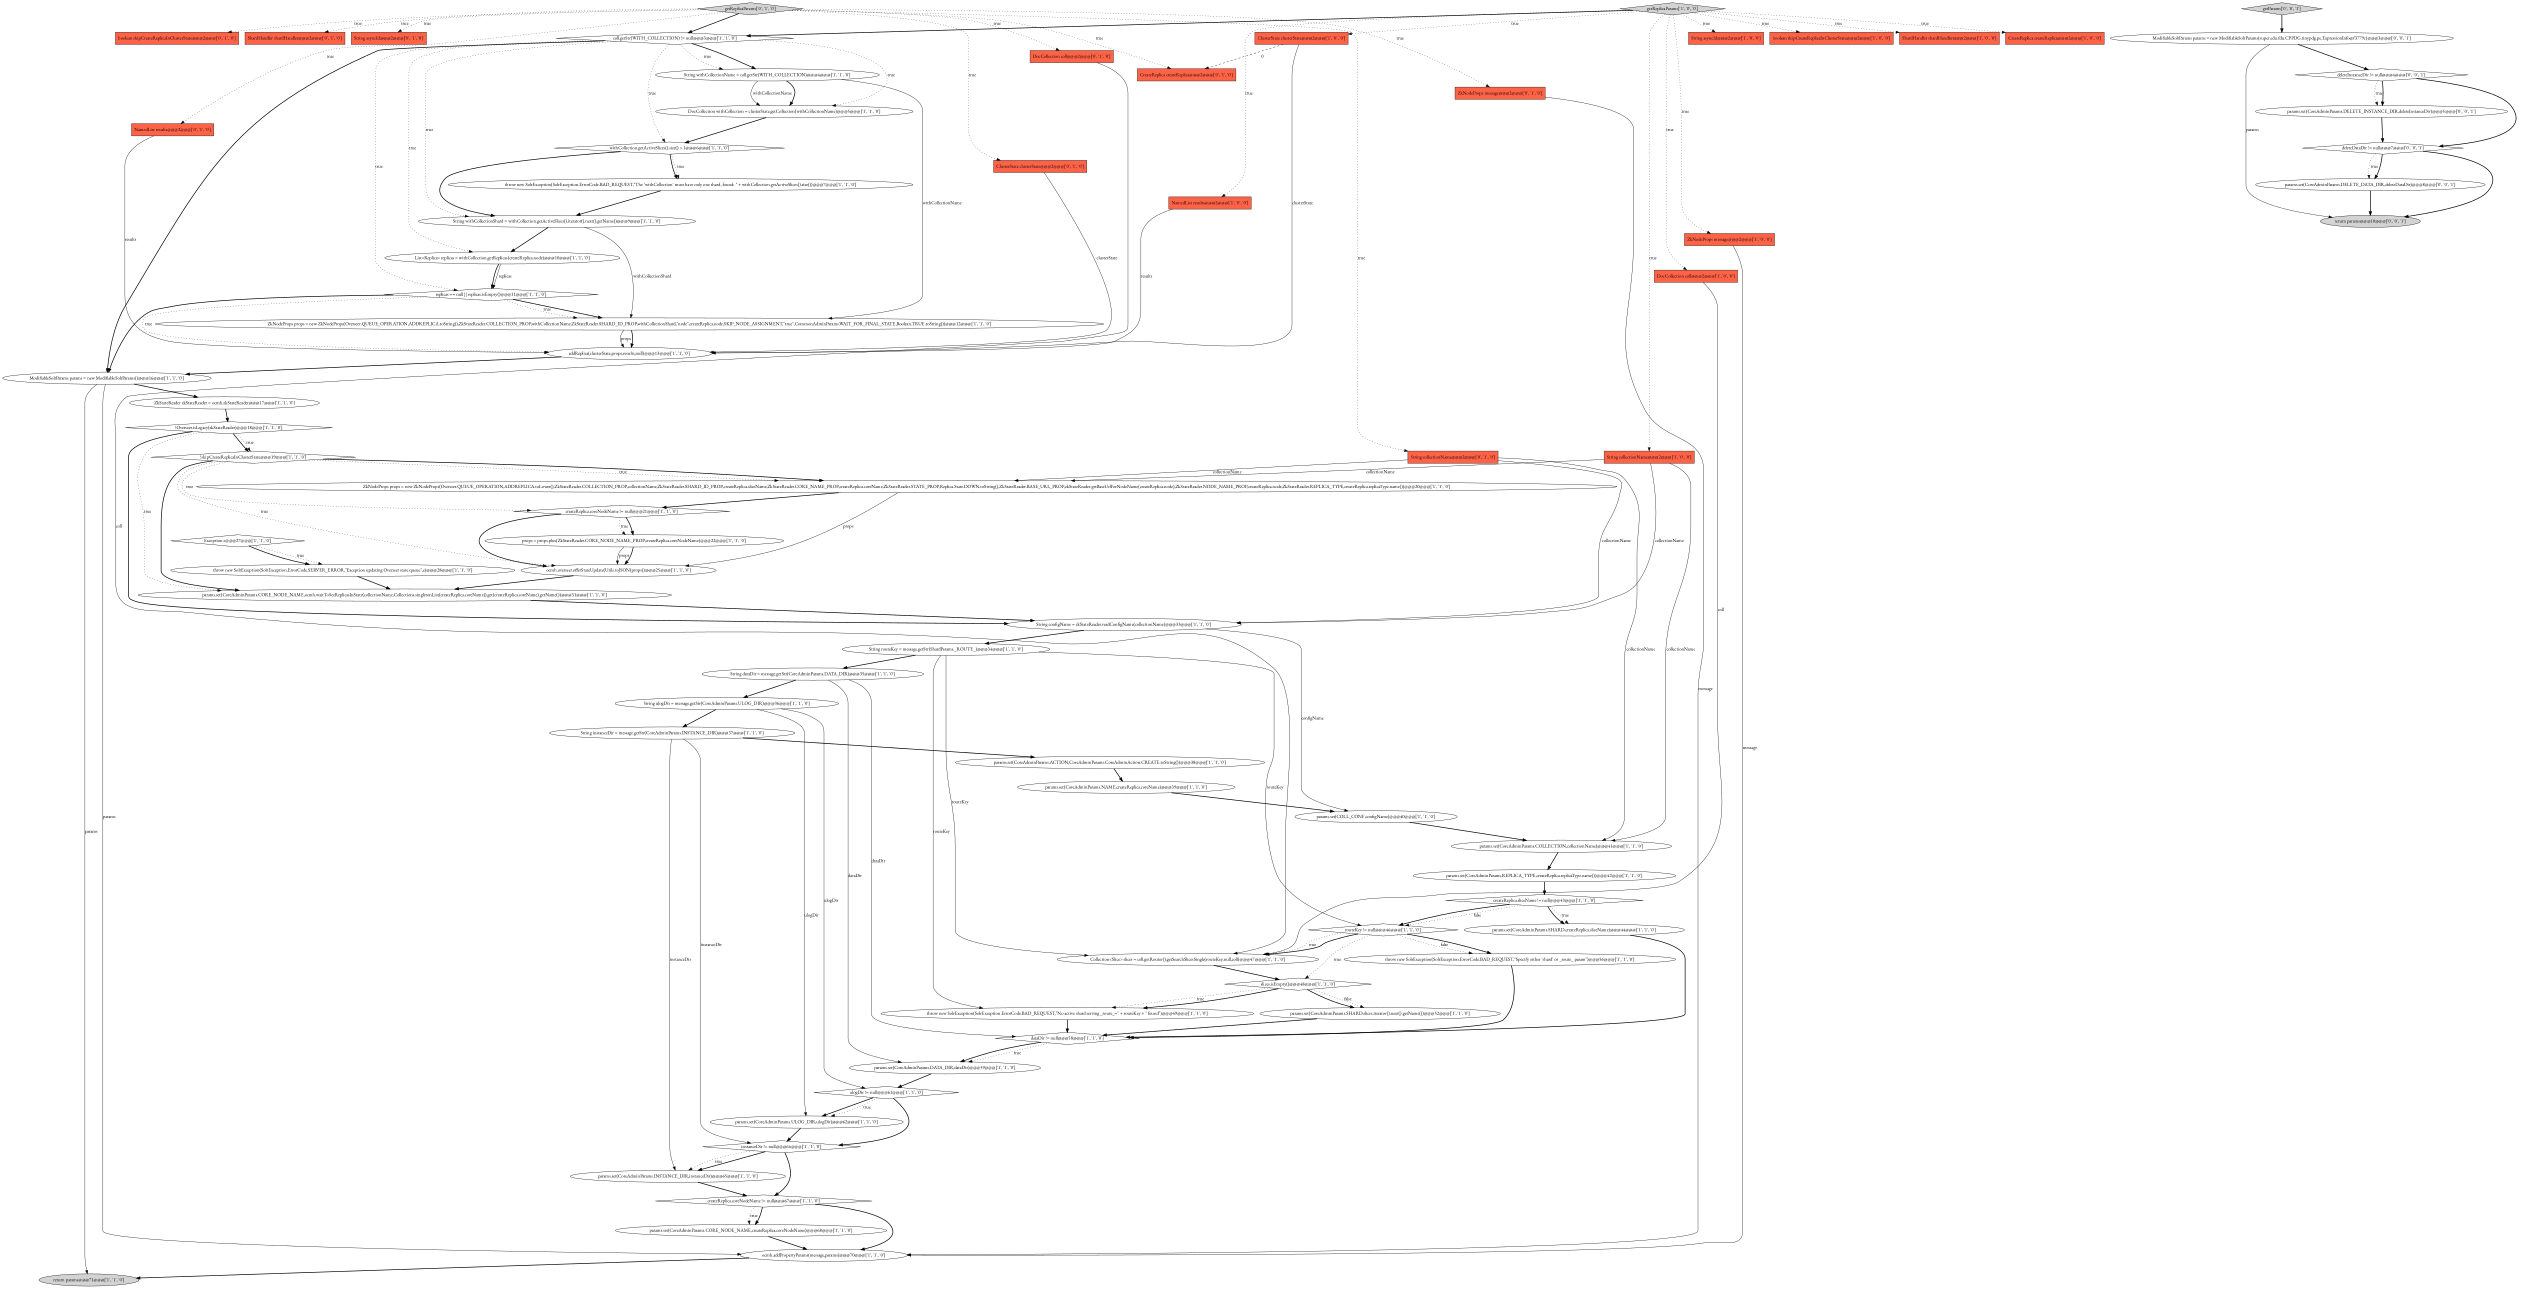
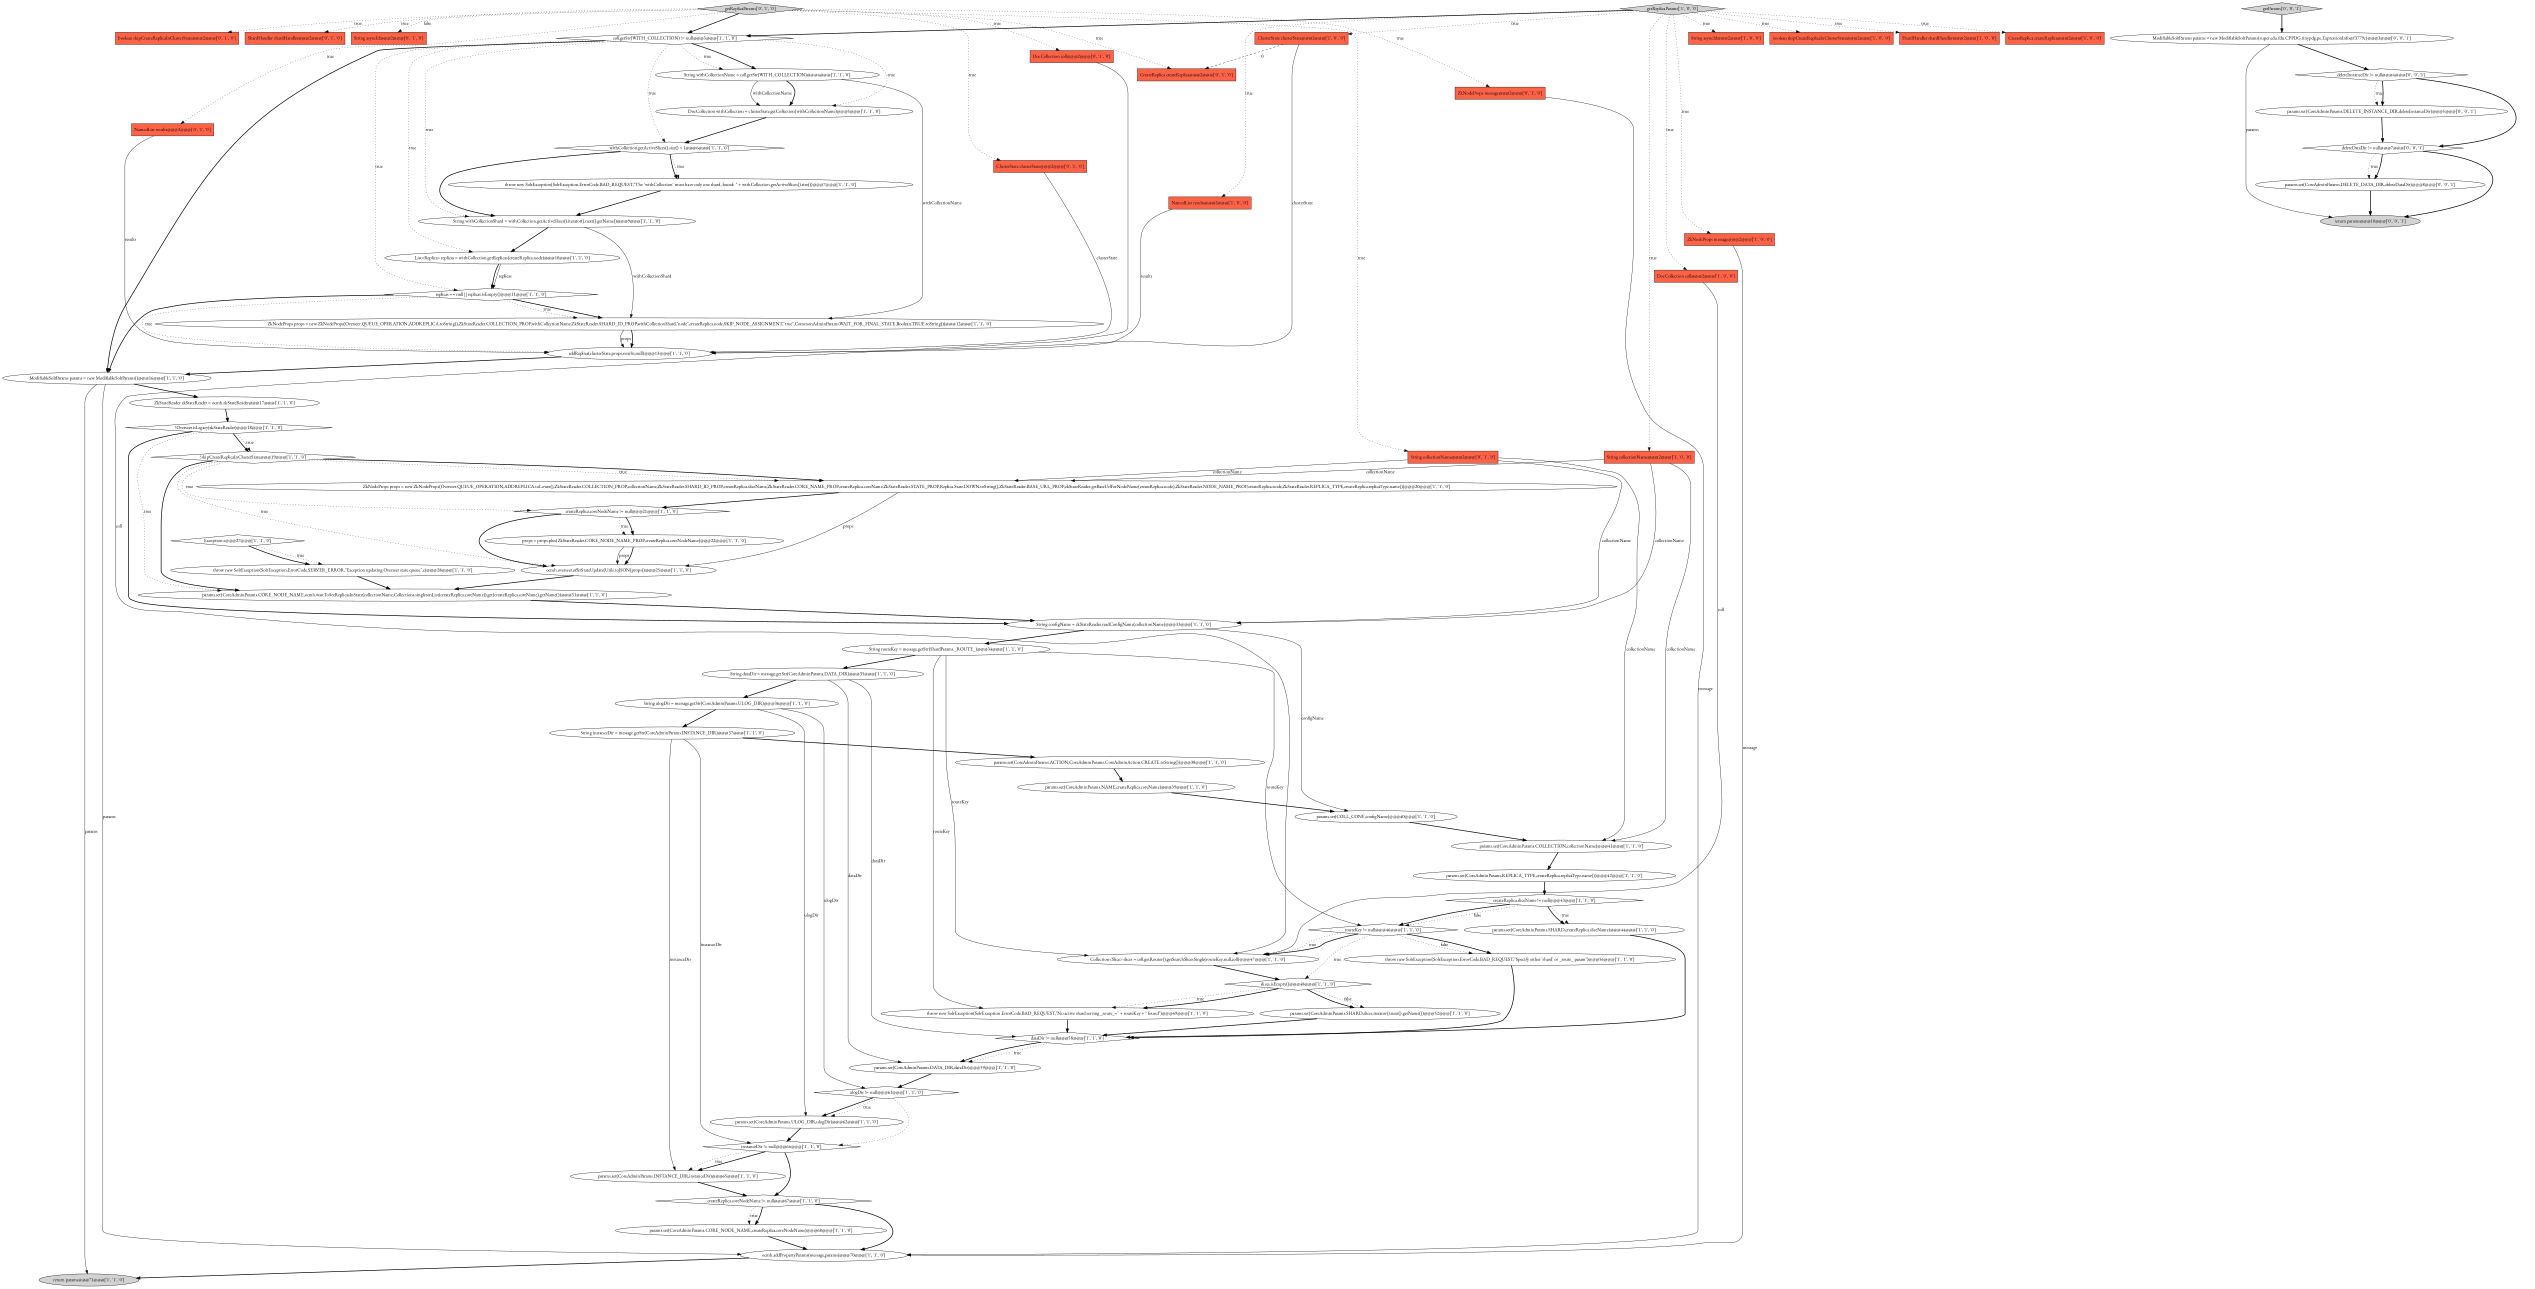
(428, 24) -> (428, 24)
(893, 1136) -> (893, 1136)
